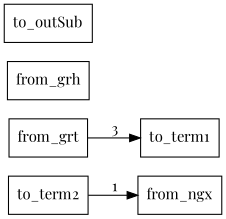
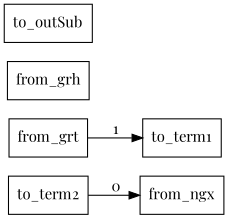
(115, 130) -> (116, 130)
(115, 187) -> (116, 187)
